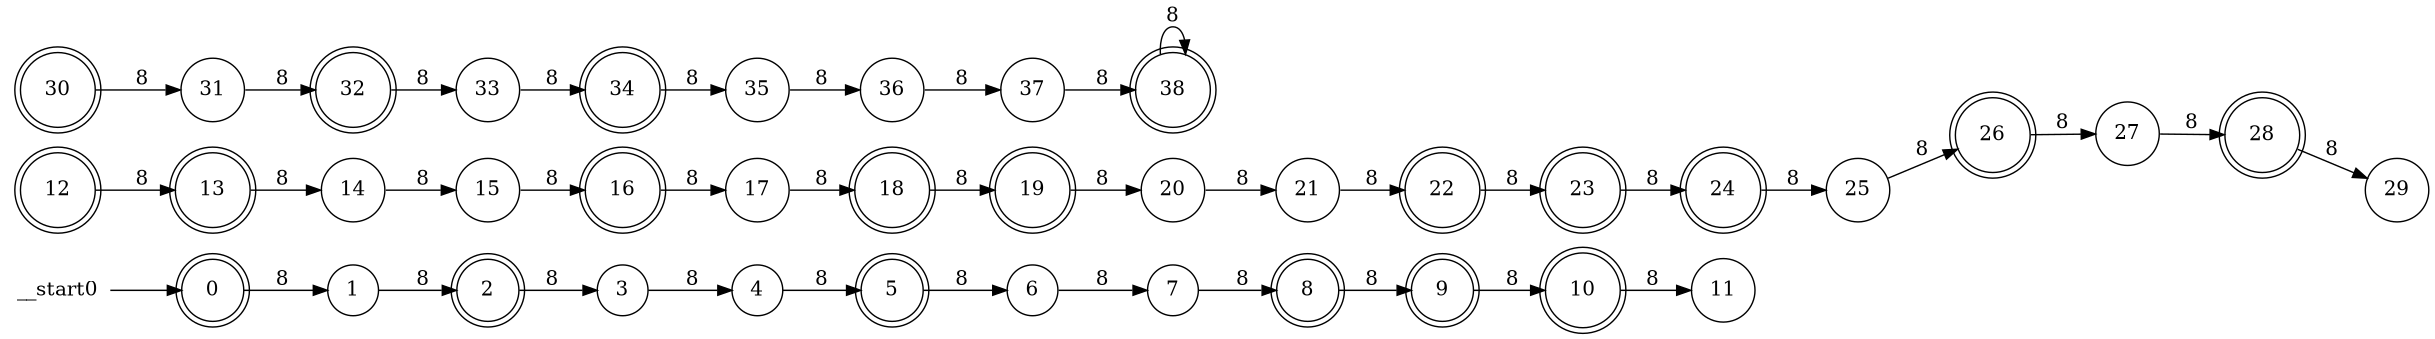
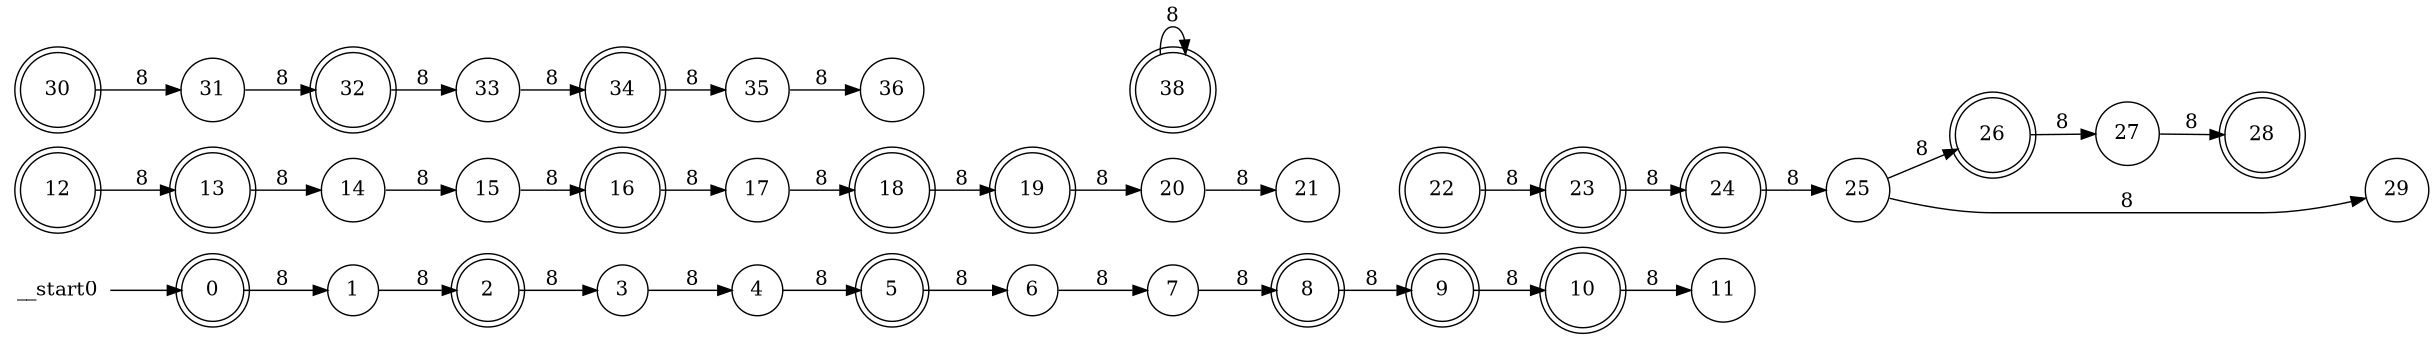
(1033, 90) -> none
(2326, 161) -> (2120, 213)
(1365, 190) -> none
